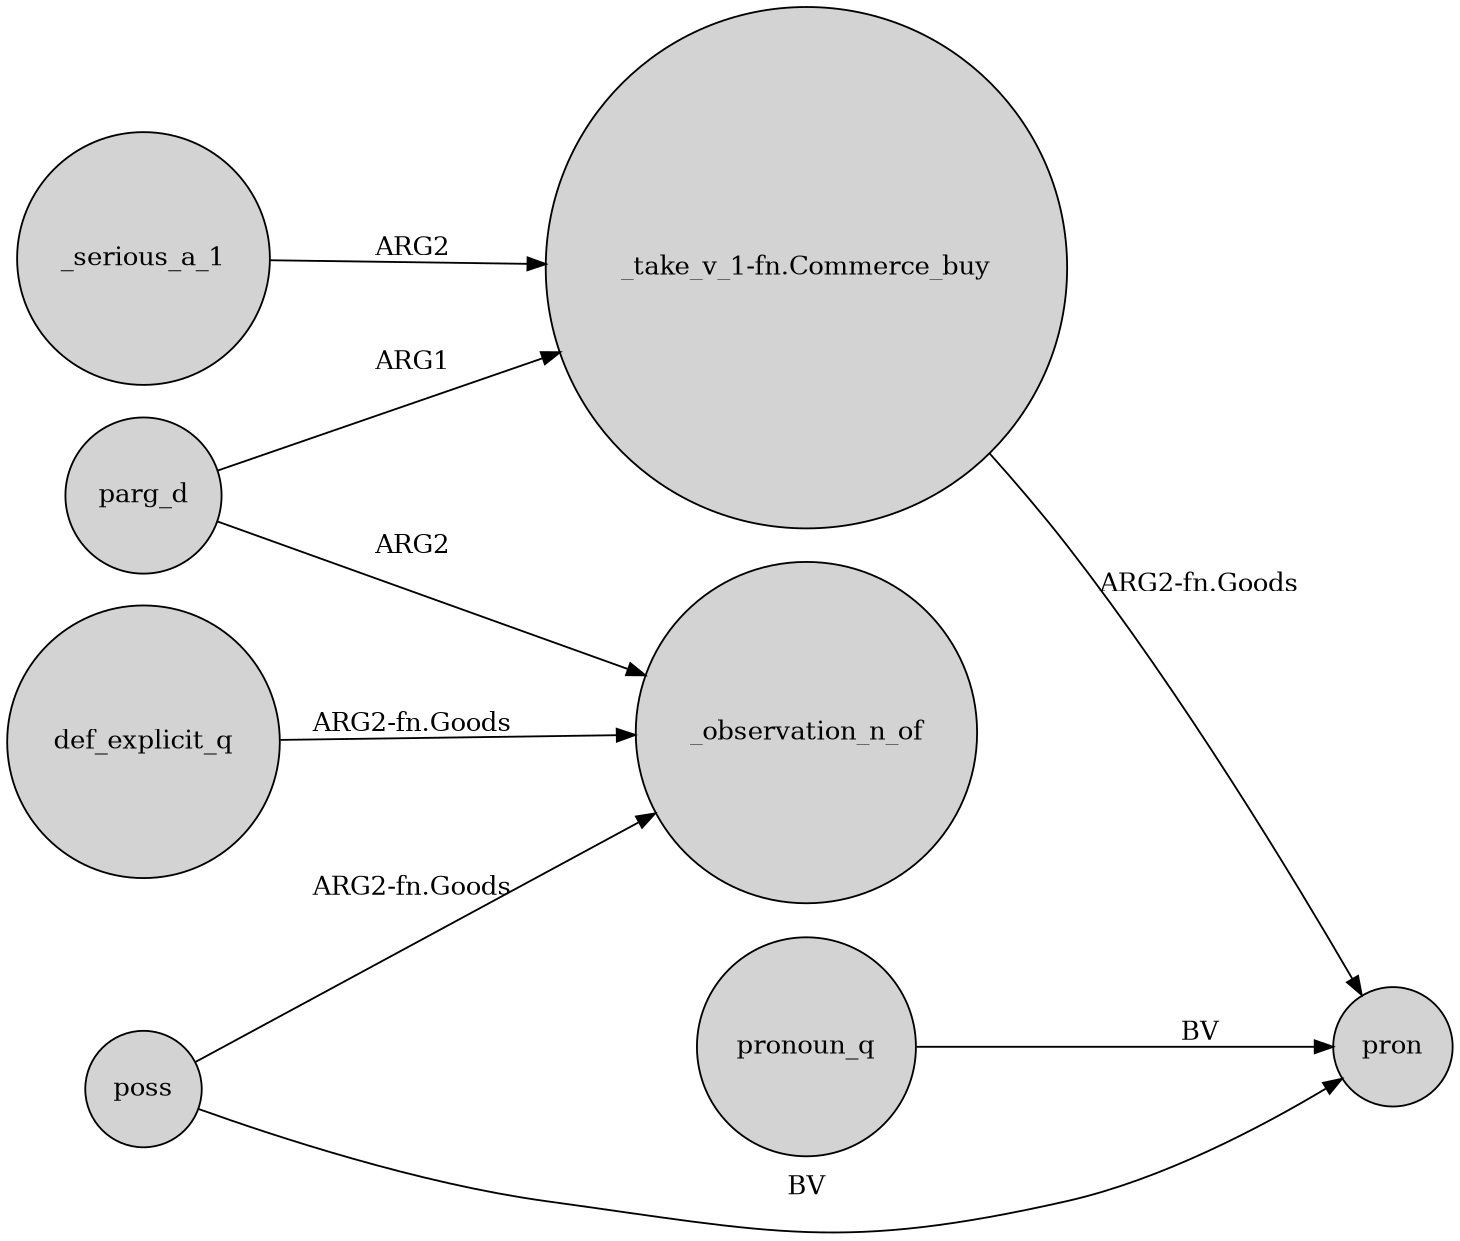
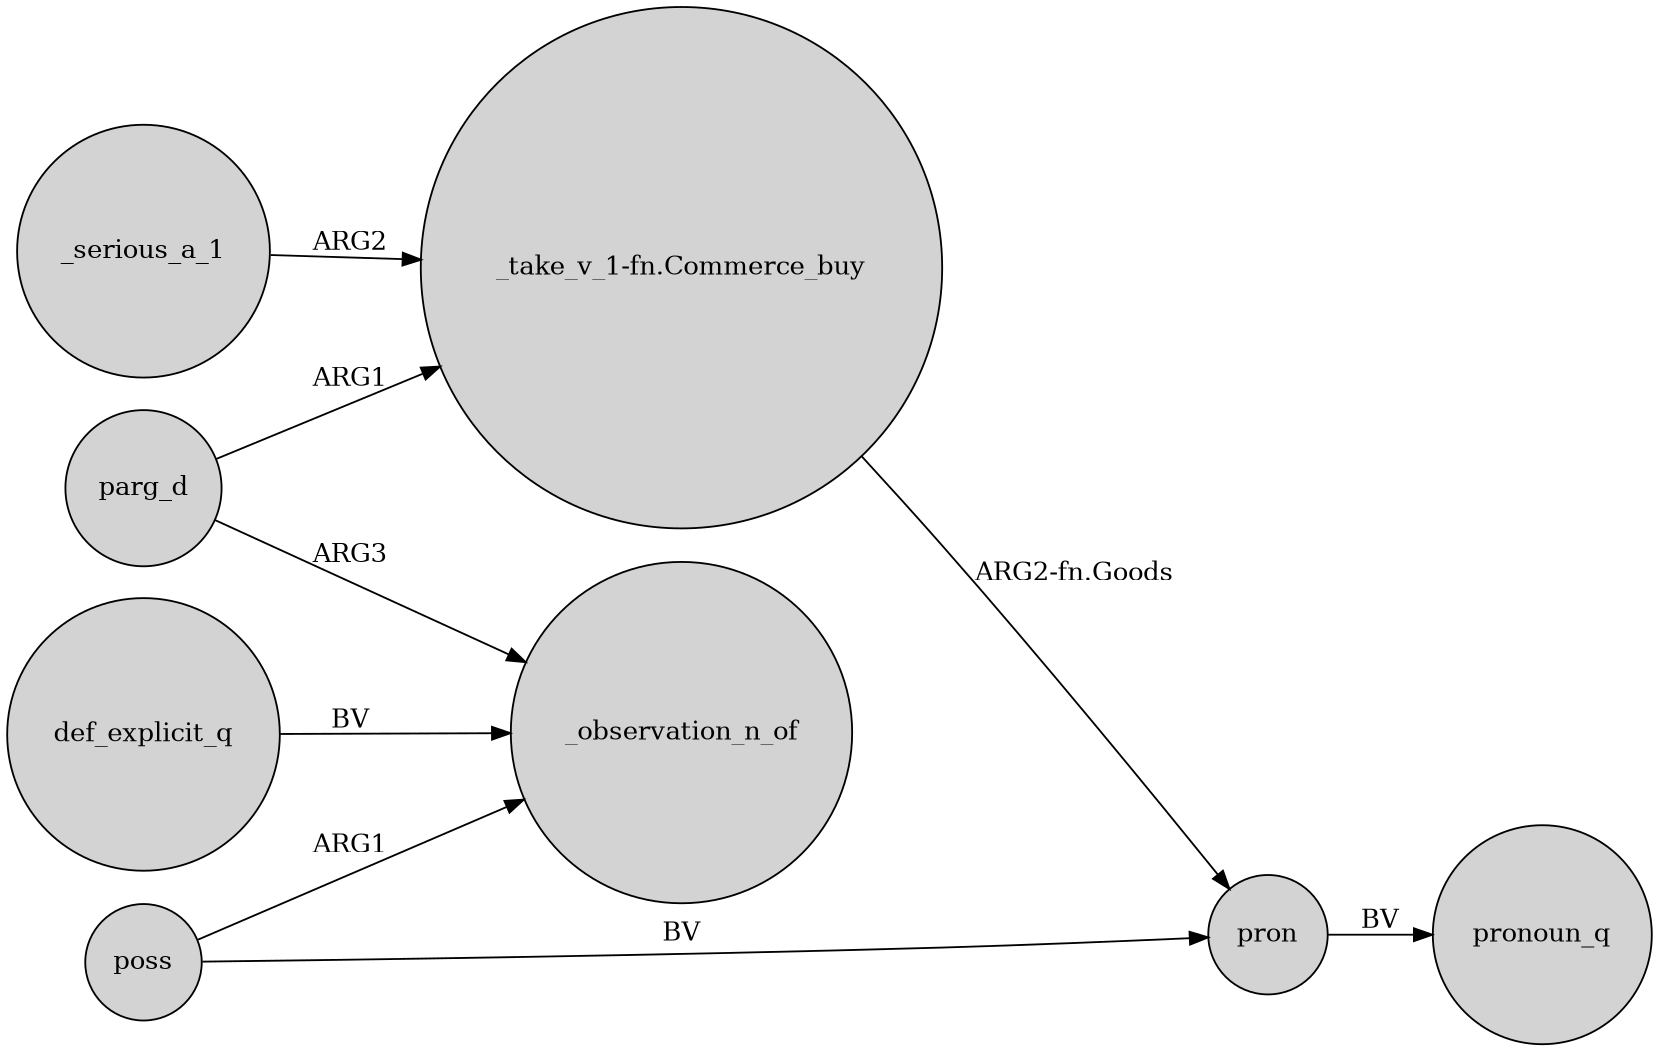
(413, 546) -> (350, 555)
(413, 724) -> (350, 721)
(413, 888) -> (350, 846)
(1115, 1047) -> (1371, 935)
